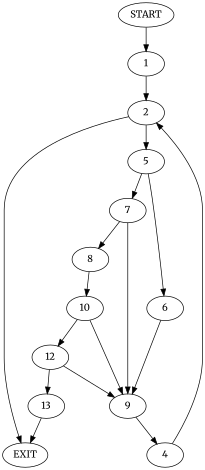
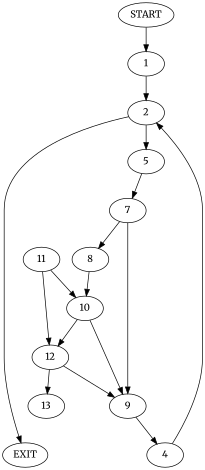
none -> (42, 259)
(165, 308) -> none
(37, 427) -> none
